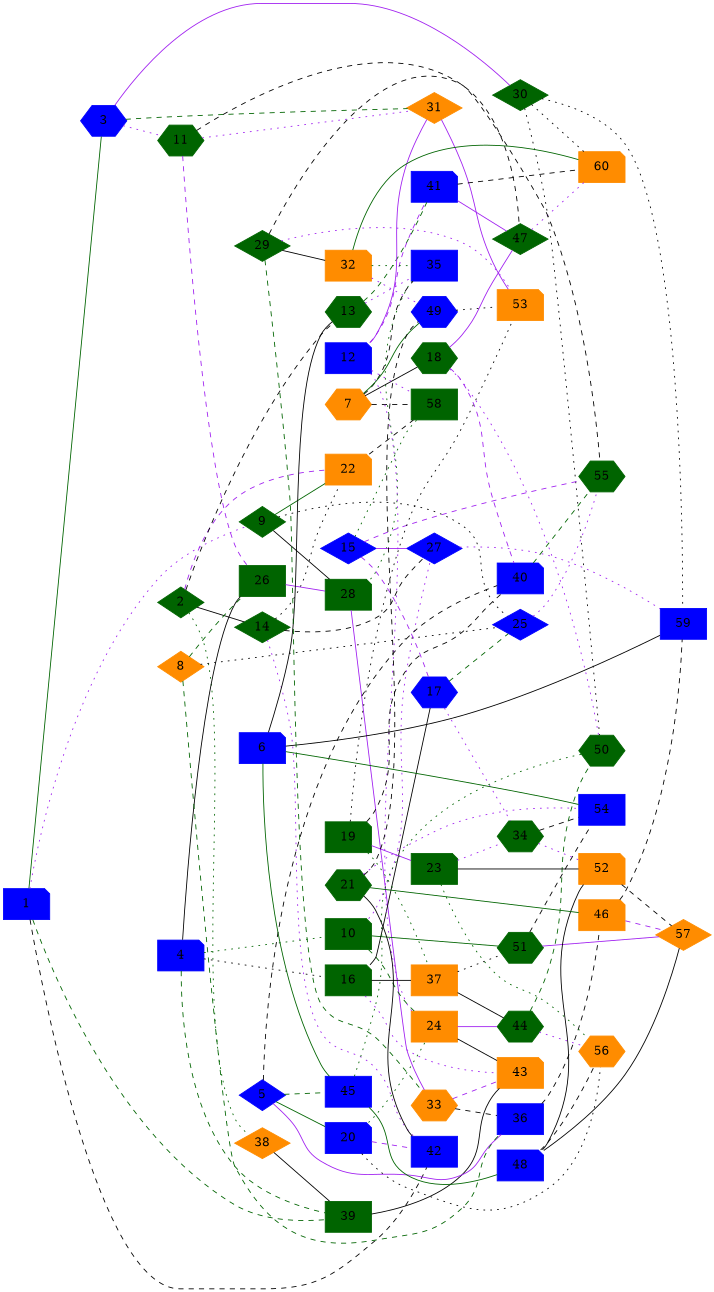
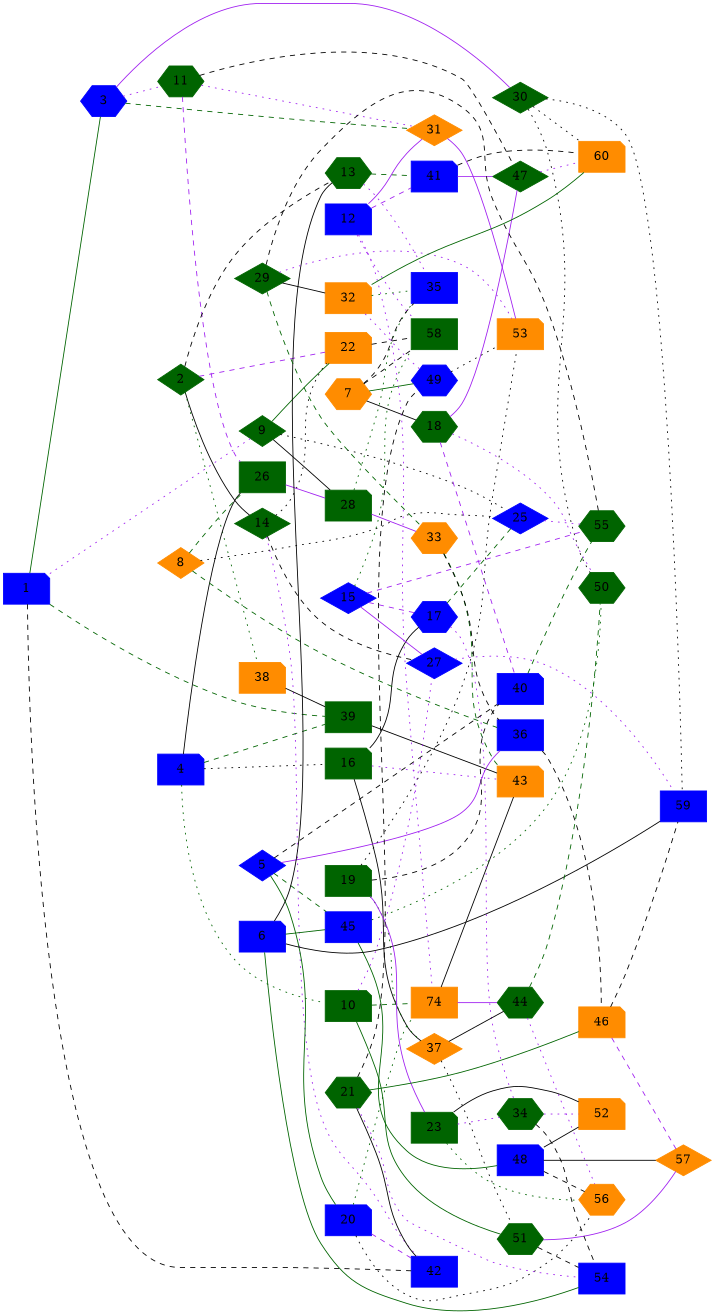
(647, 905) -> none
(434, 980) -> (434, 1049)
(434, 1027) -> (434, 1003)
(475, 1090) -> (472, 660)
(262, 1143) -> (262, 678)
